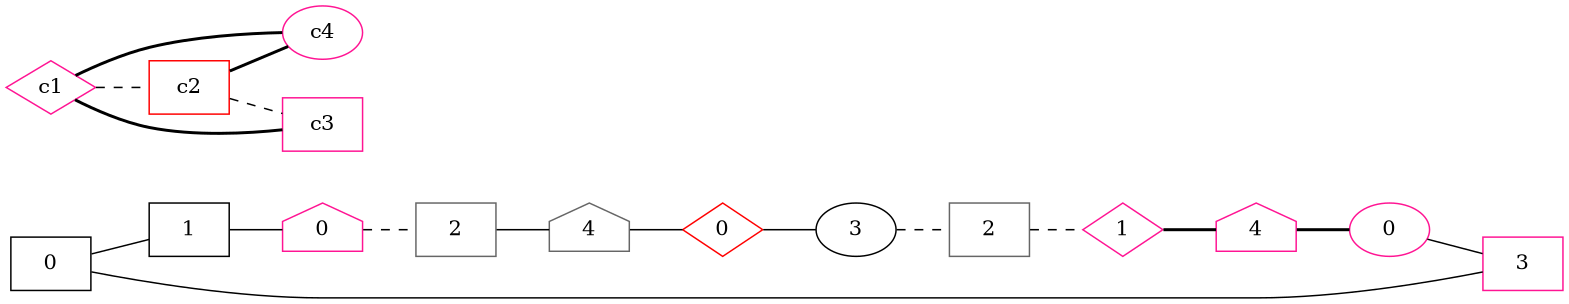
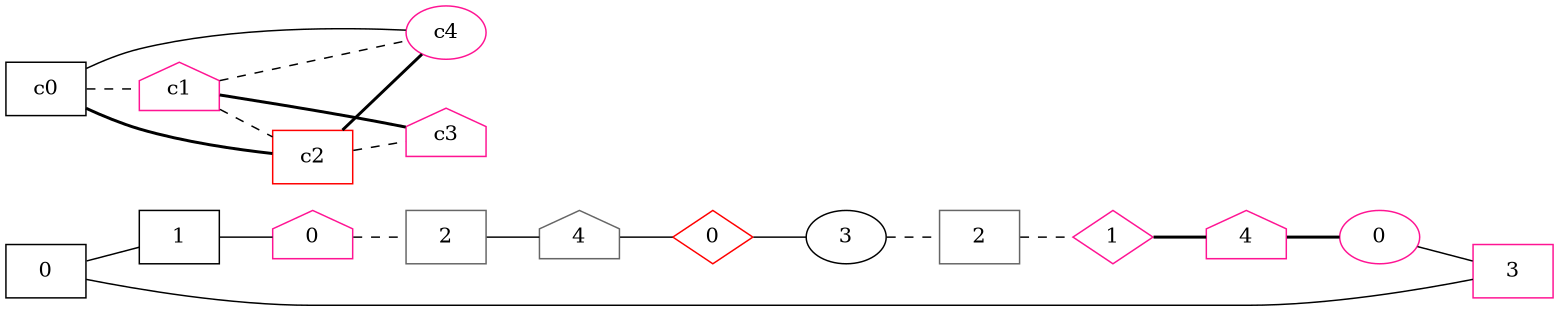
(176, 42) -> (314, 61)
(51, 87) -> (179, 89)
none -> (46, 89)
(323, 124) -> (446, 135)
